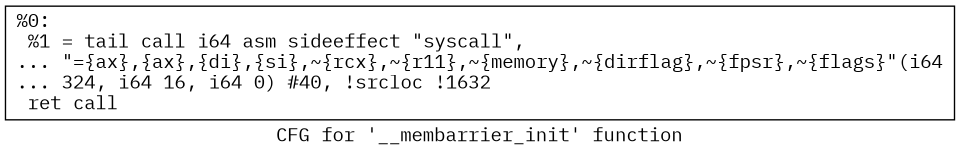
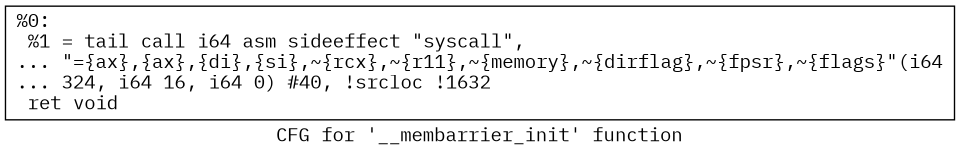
(68, 103) -> (68, 103)
